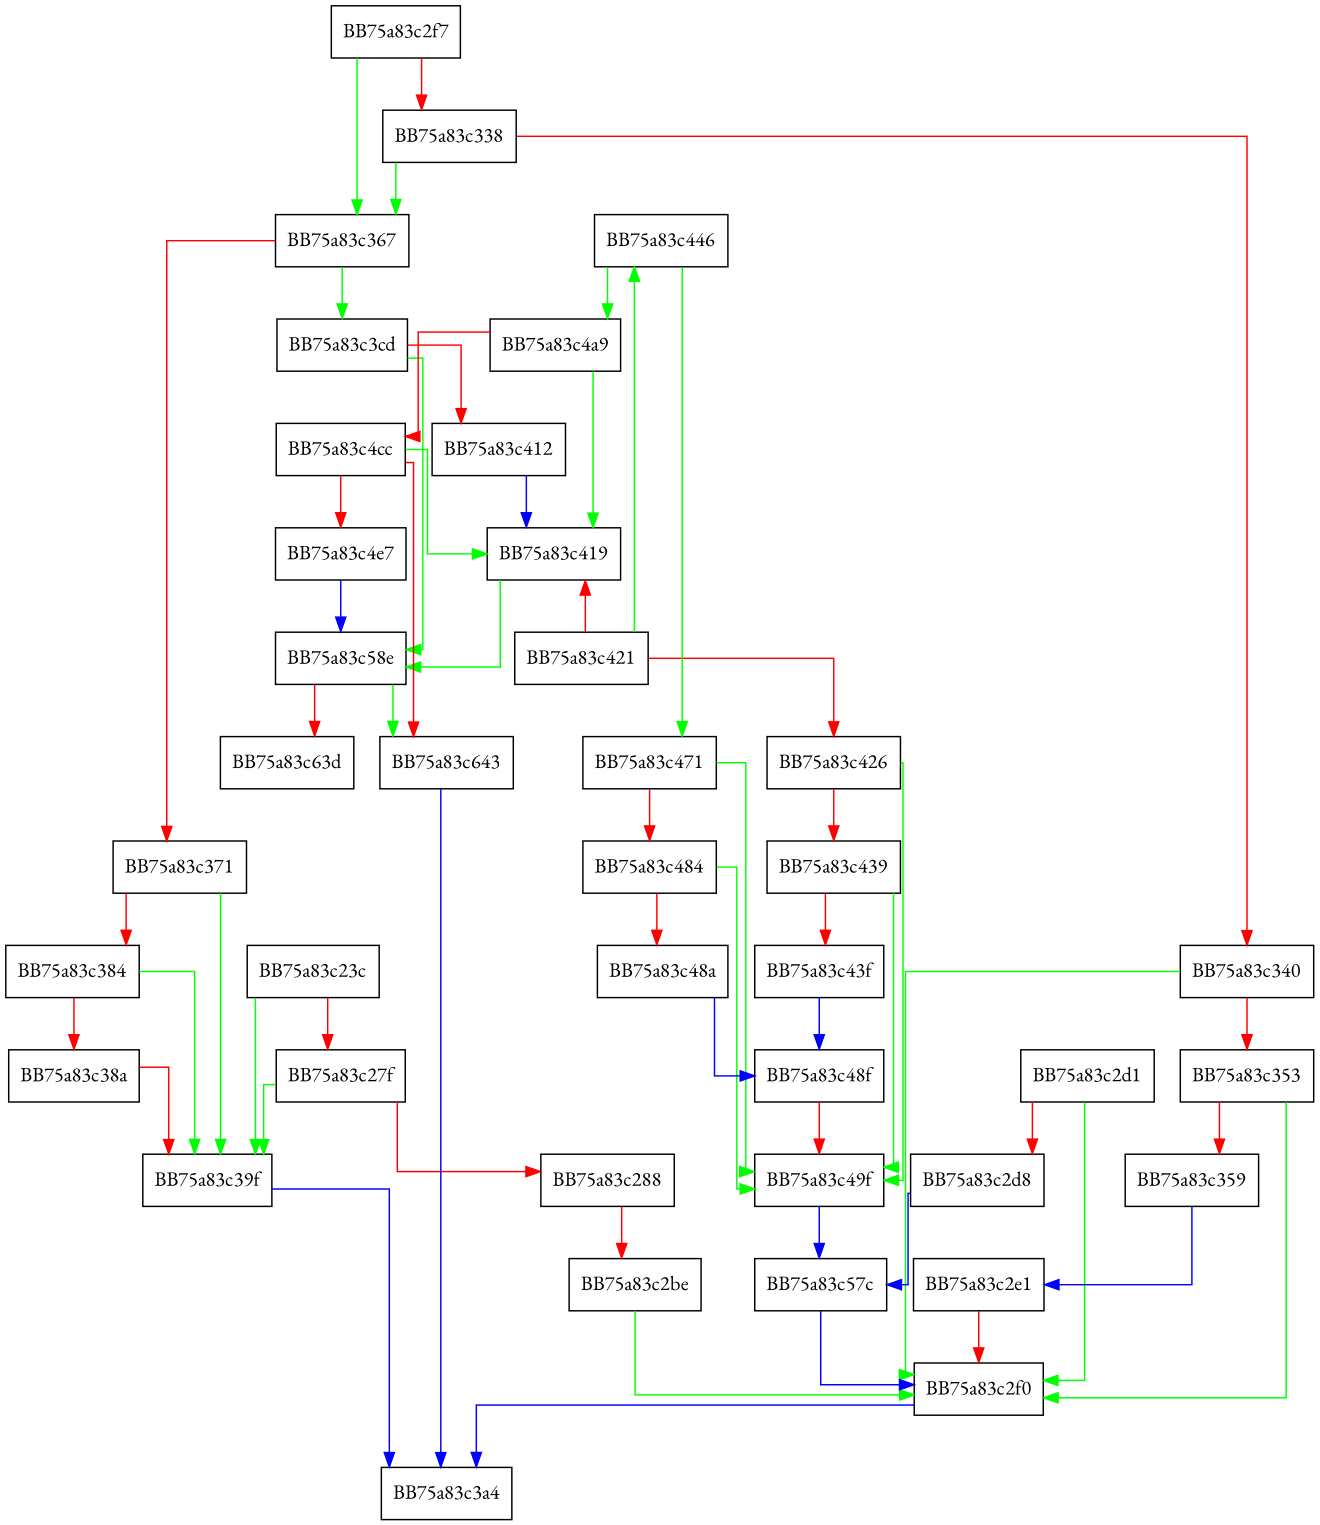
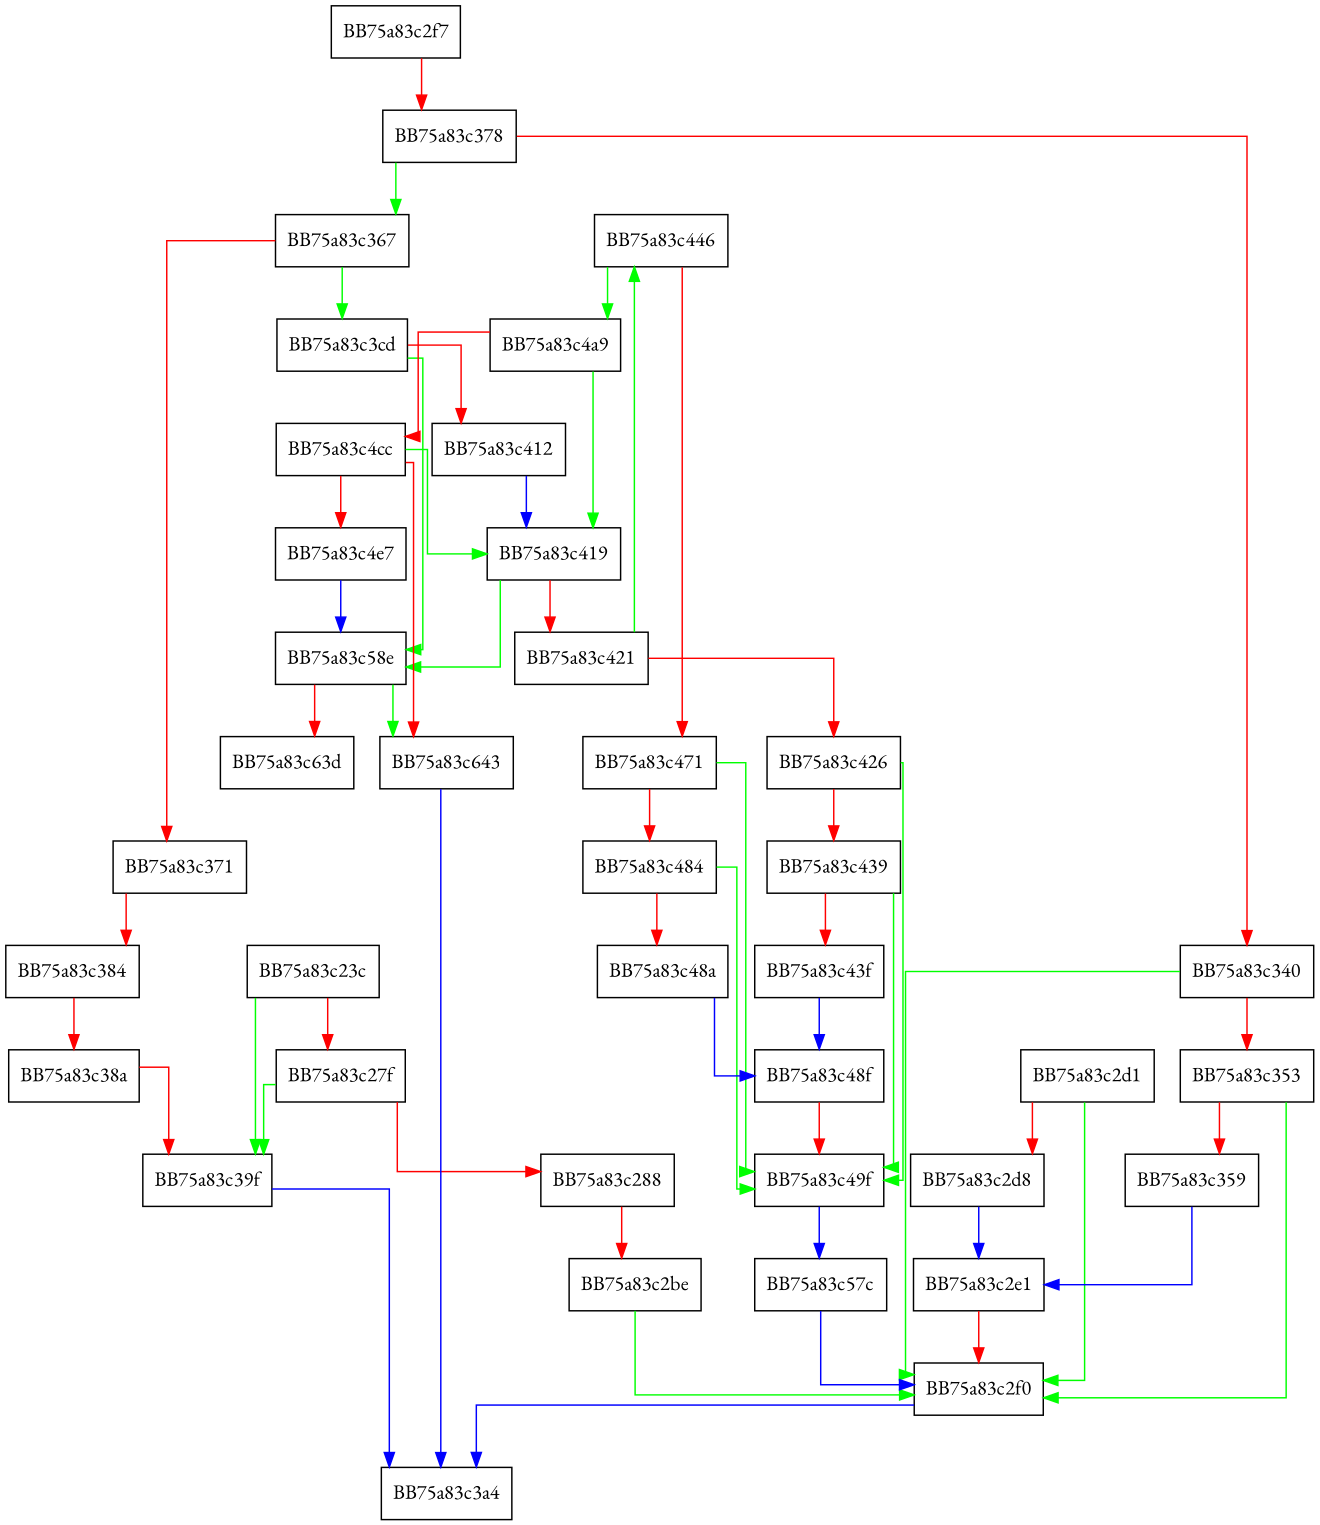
(357, 129) -> none
(450, 136) -> (450, 136)
(682, 494) -> (682, 494)
(585, 614) -> (550, 599)
(221, 1016) -> none
(195, 1028) -> none
(908, 1241) -> (979, 1225)
